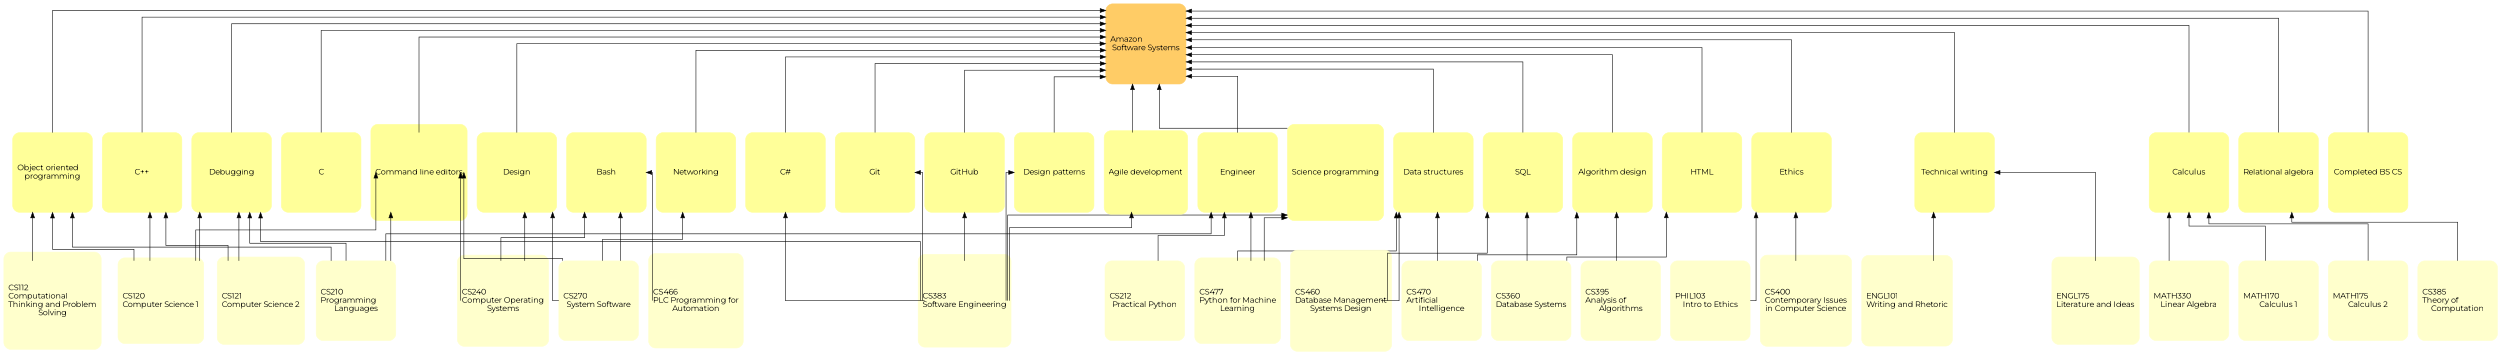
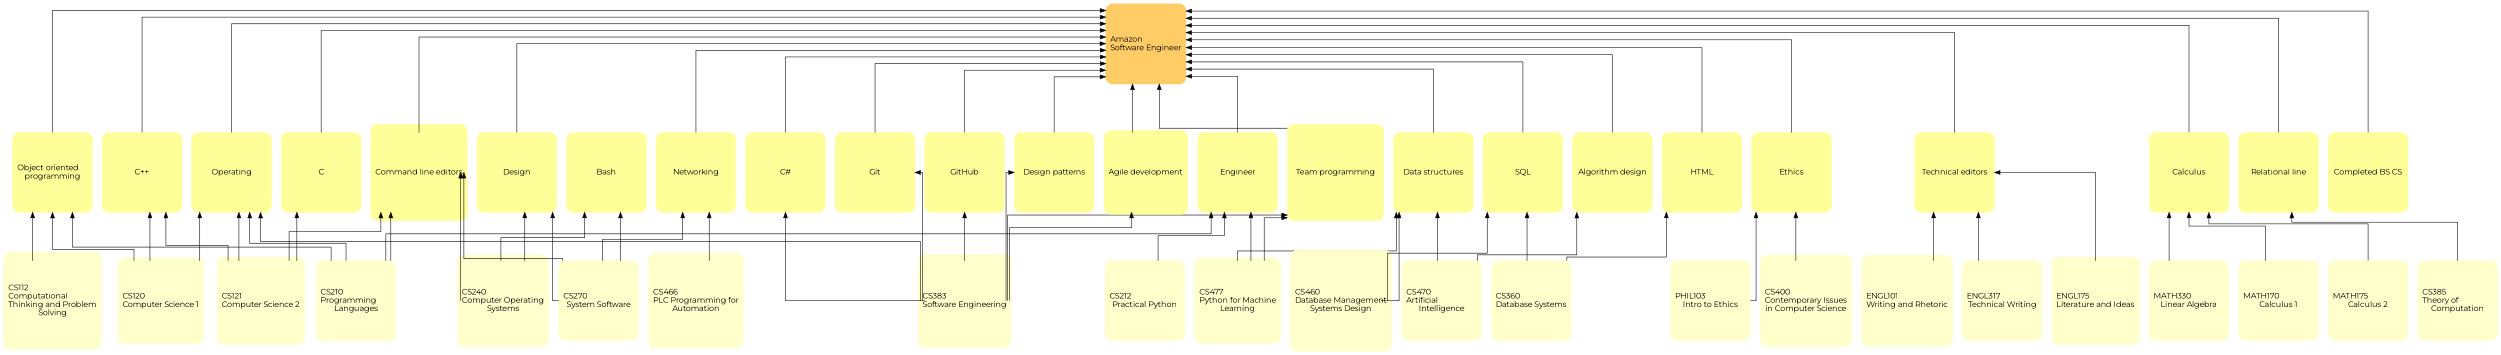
(1146, 44) -> (1146, 44)
(232, 172) -> (232, 172)
(1336, 172) -> (1336, 172)
(1955, 172) -> (1955, 172)
(2279, 172) -> (2279, 172)
(296, 230) -> (327, 232)
(652, 230) -> (709, 237)
none -> (297, 237)
(1621, 301) -> none
none -> (2002, 301)
